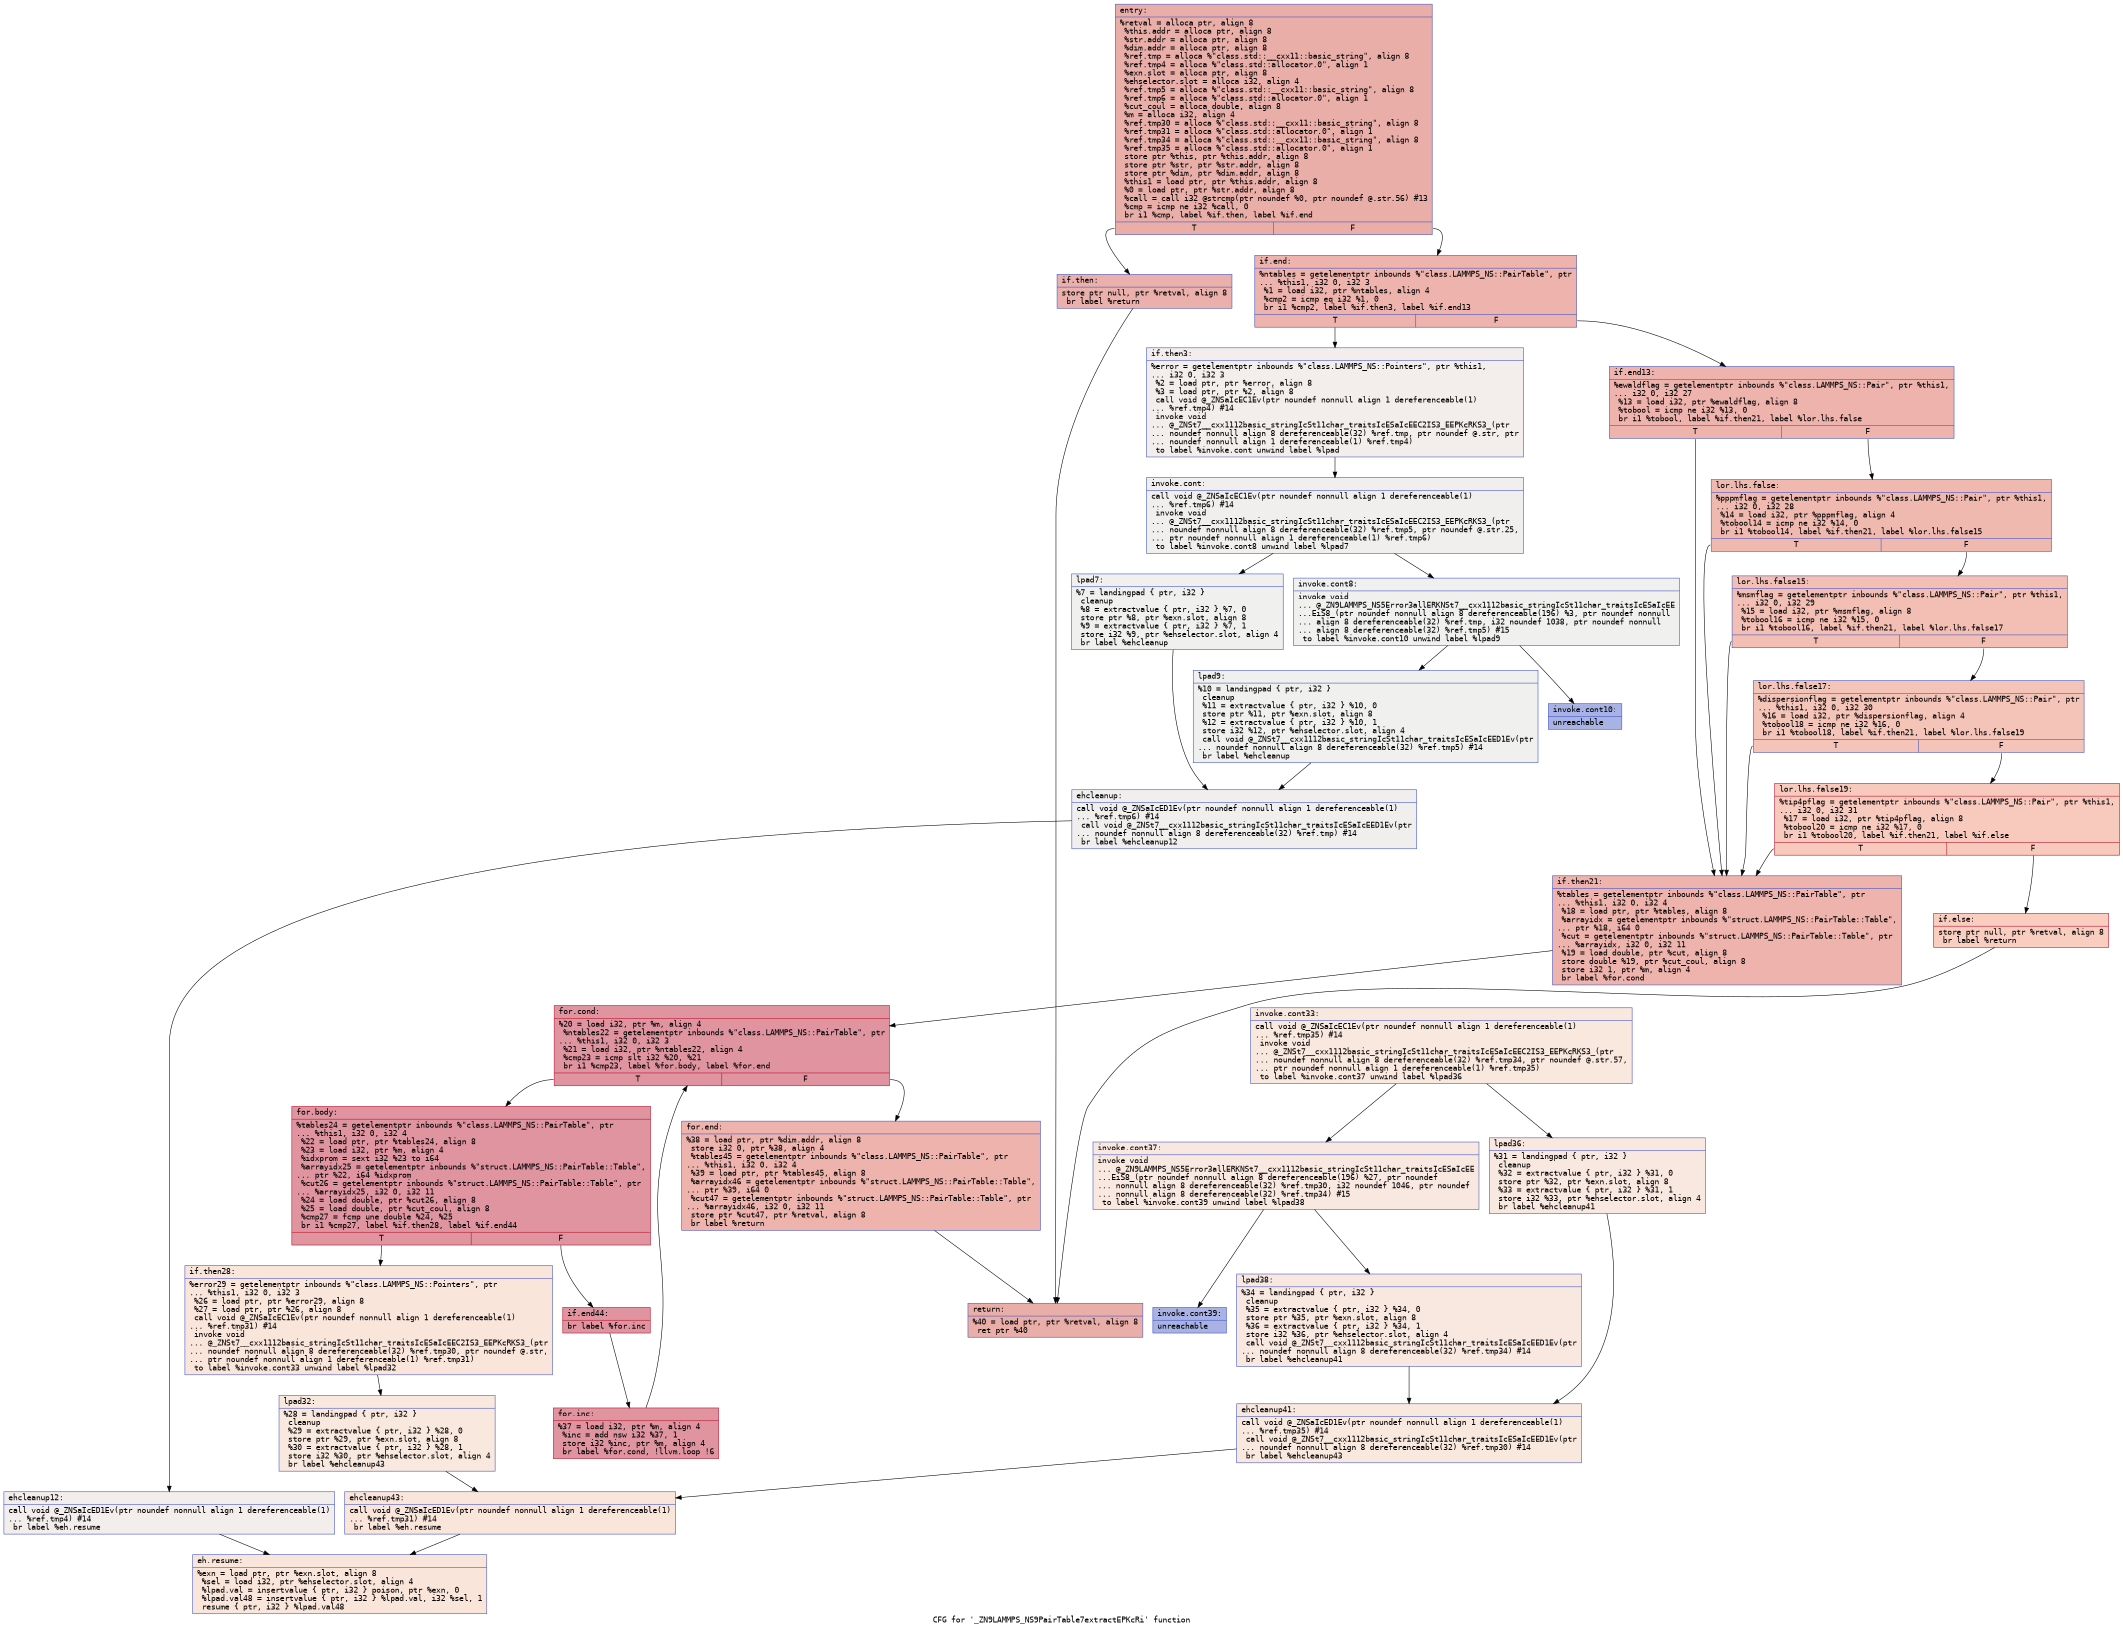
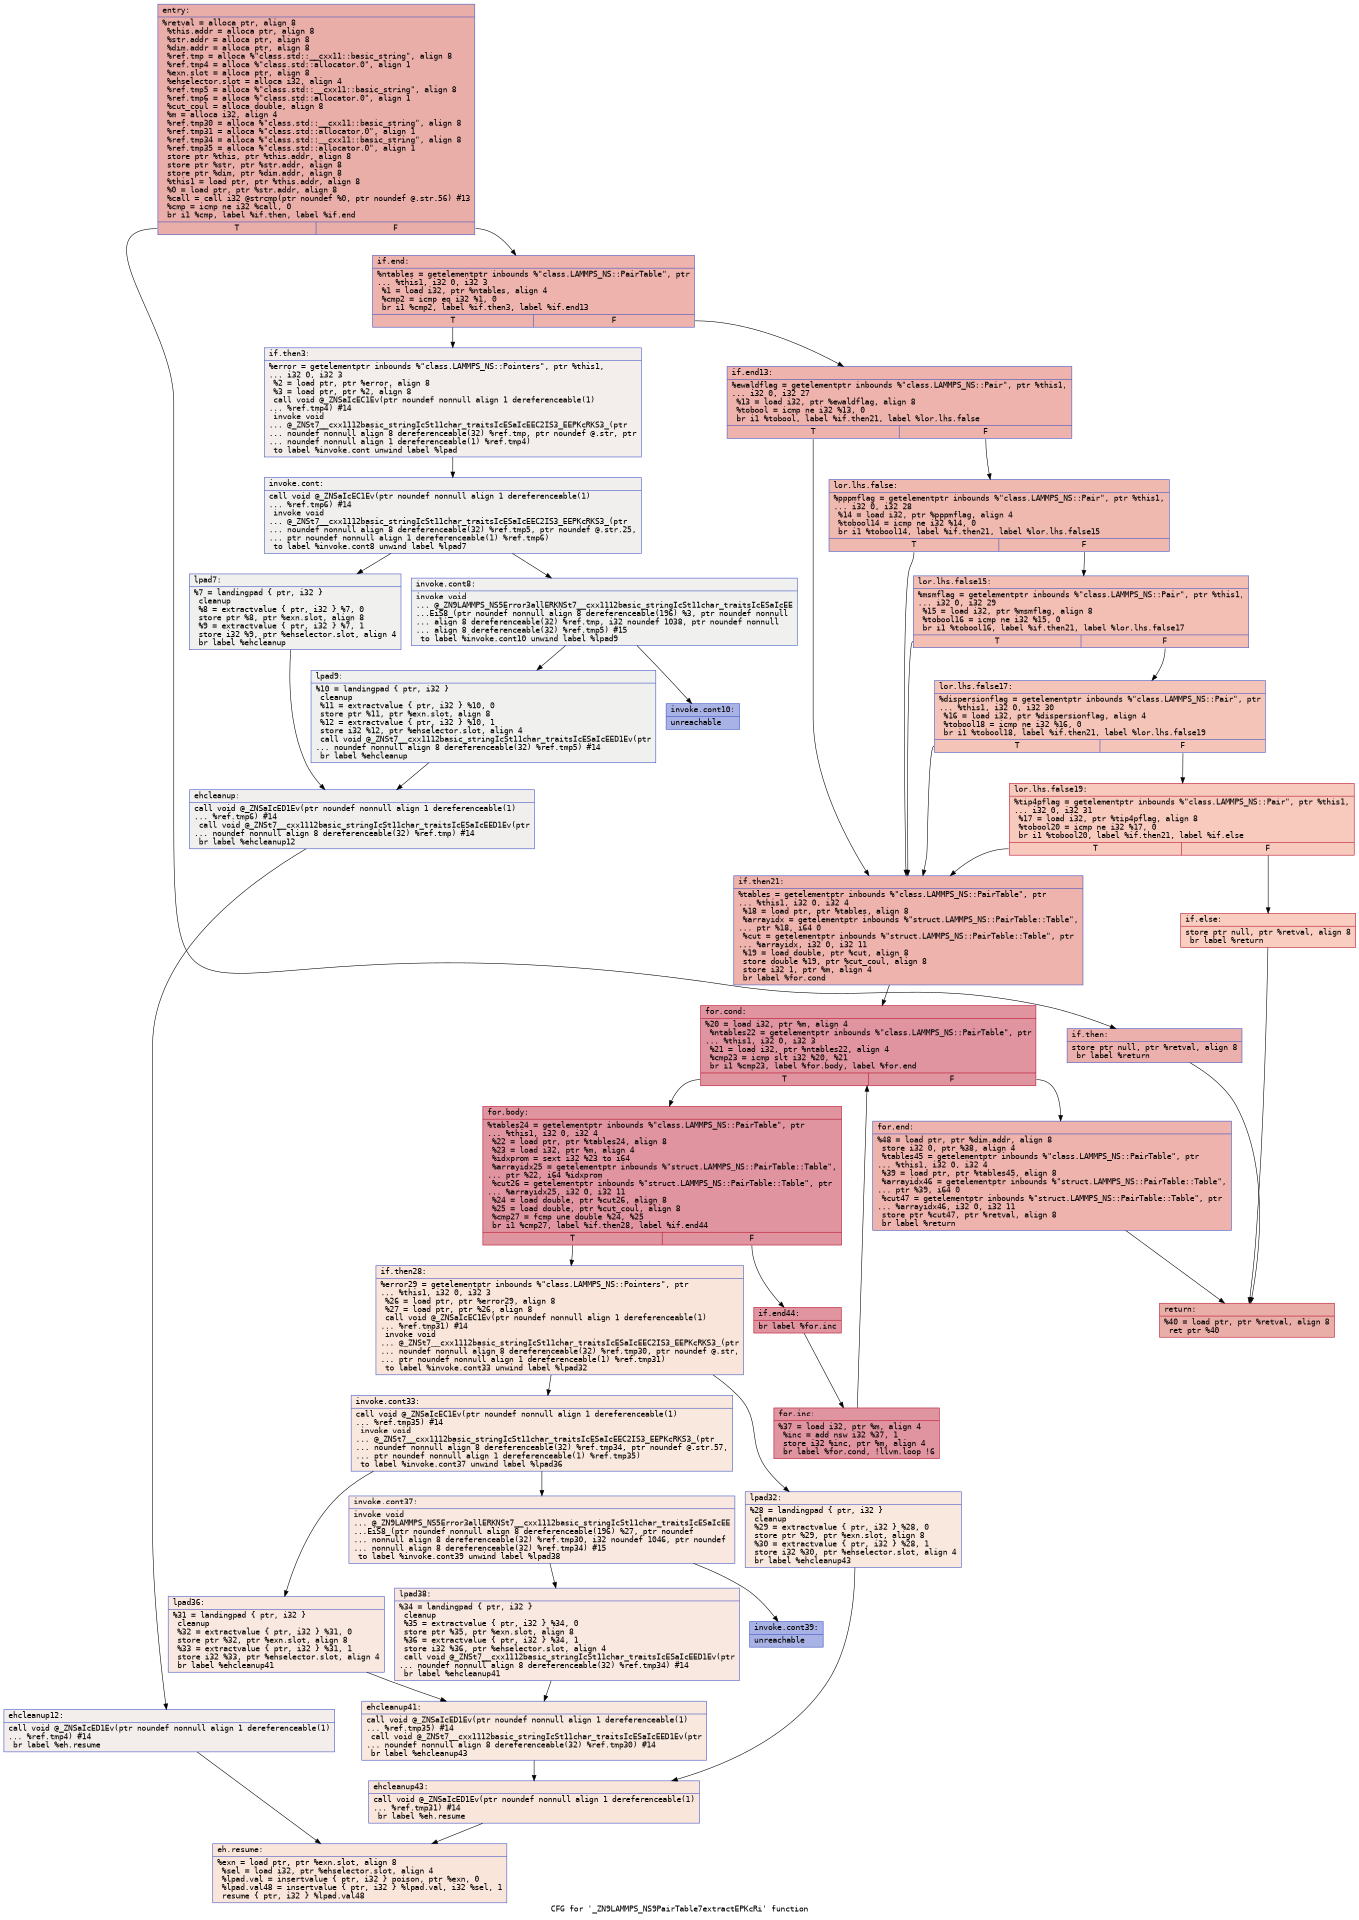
(774, 1140) -> (965, 1140)
(1055, 1320) -> (1247, 1320)
none -> (550, 1382)
